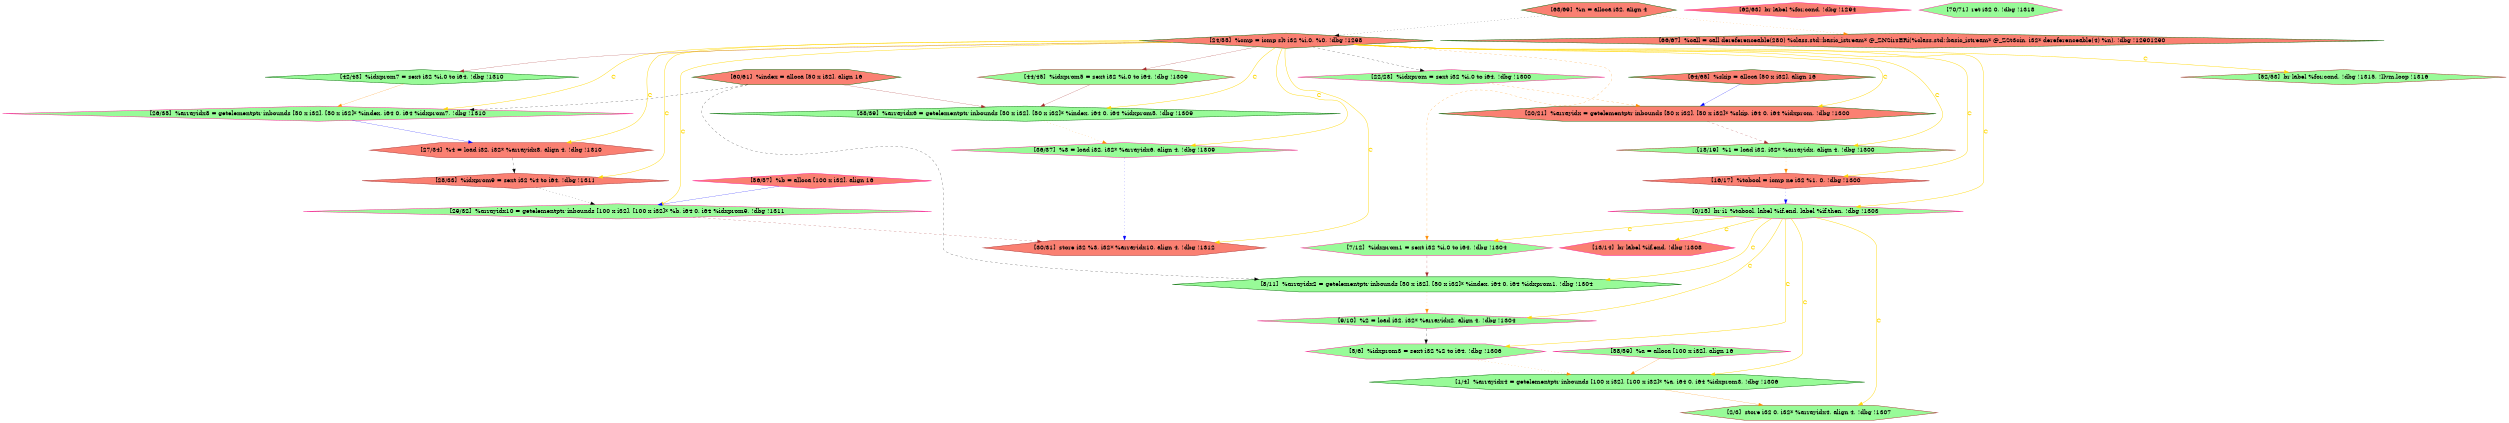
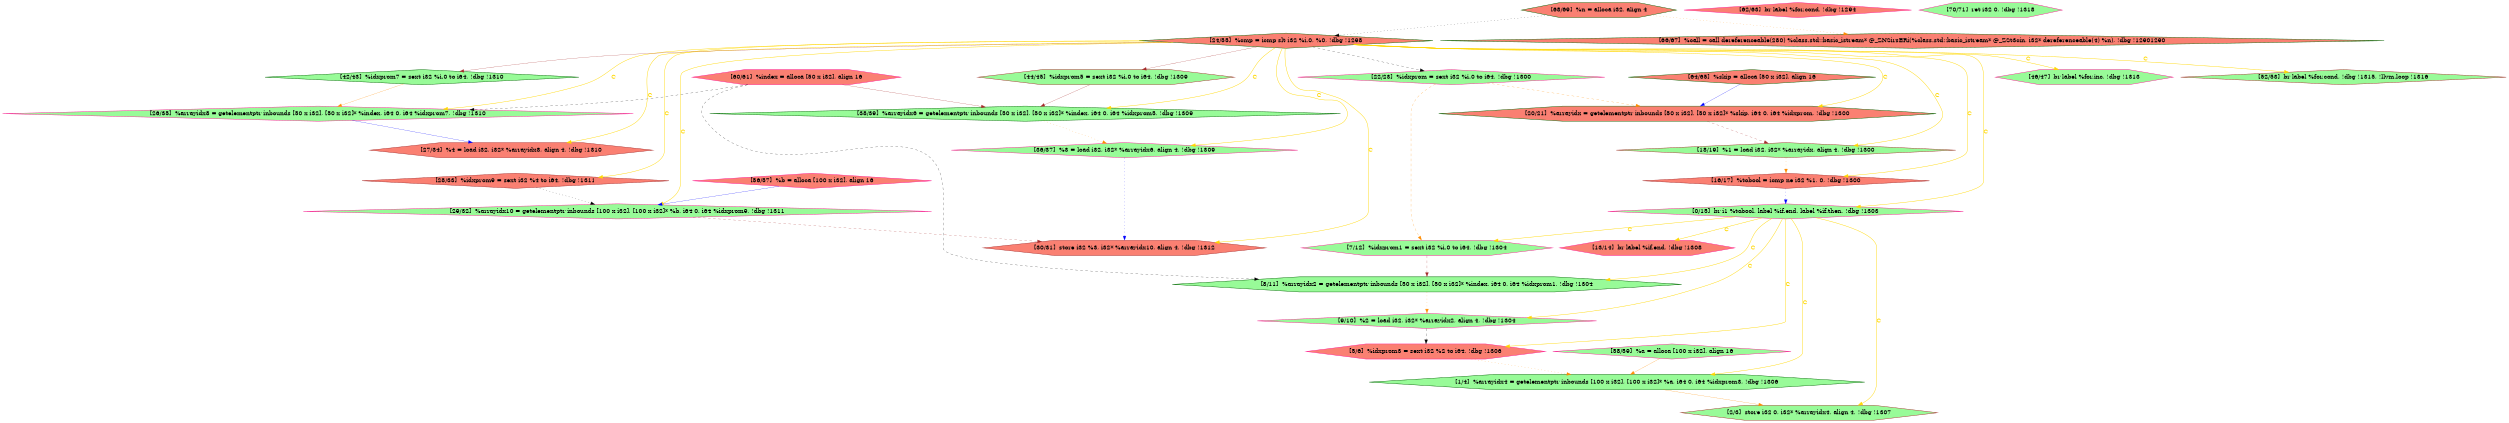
(797, 77) -> (797, 77)
none -> (2084, 77)
(1603, 89) -> (1411, 156)
(513, 163) -> none
(1426, 351) -> (1426, 351)
